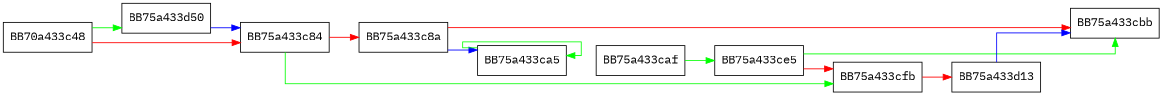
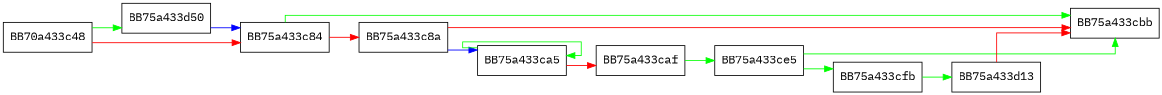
(1015, 33) -> (1015, 33)
none -> (577, 66)
(814, 69) -> (814, 69)
(933, 77) -> (933, 77)
(539, 84) -> (670, 15)
